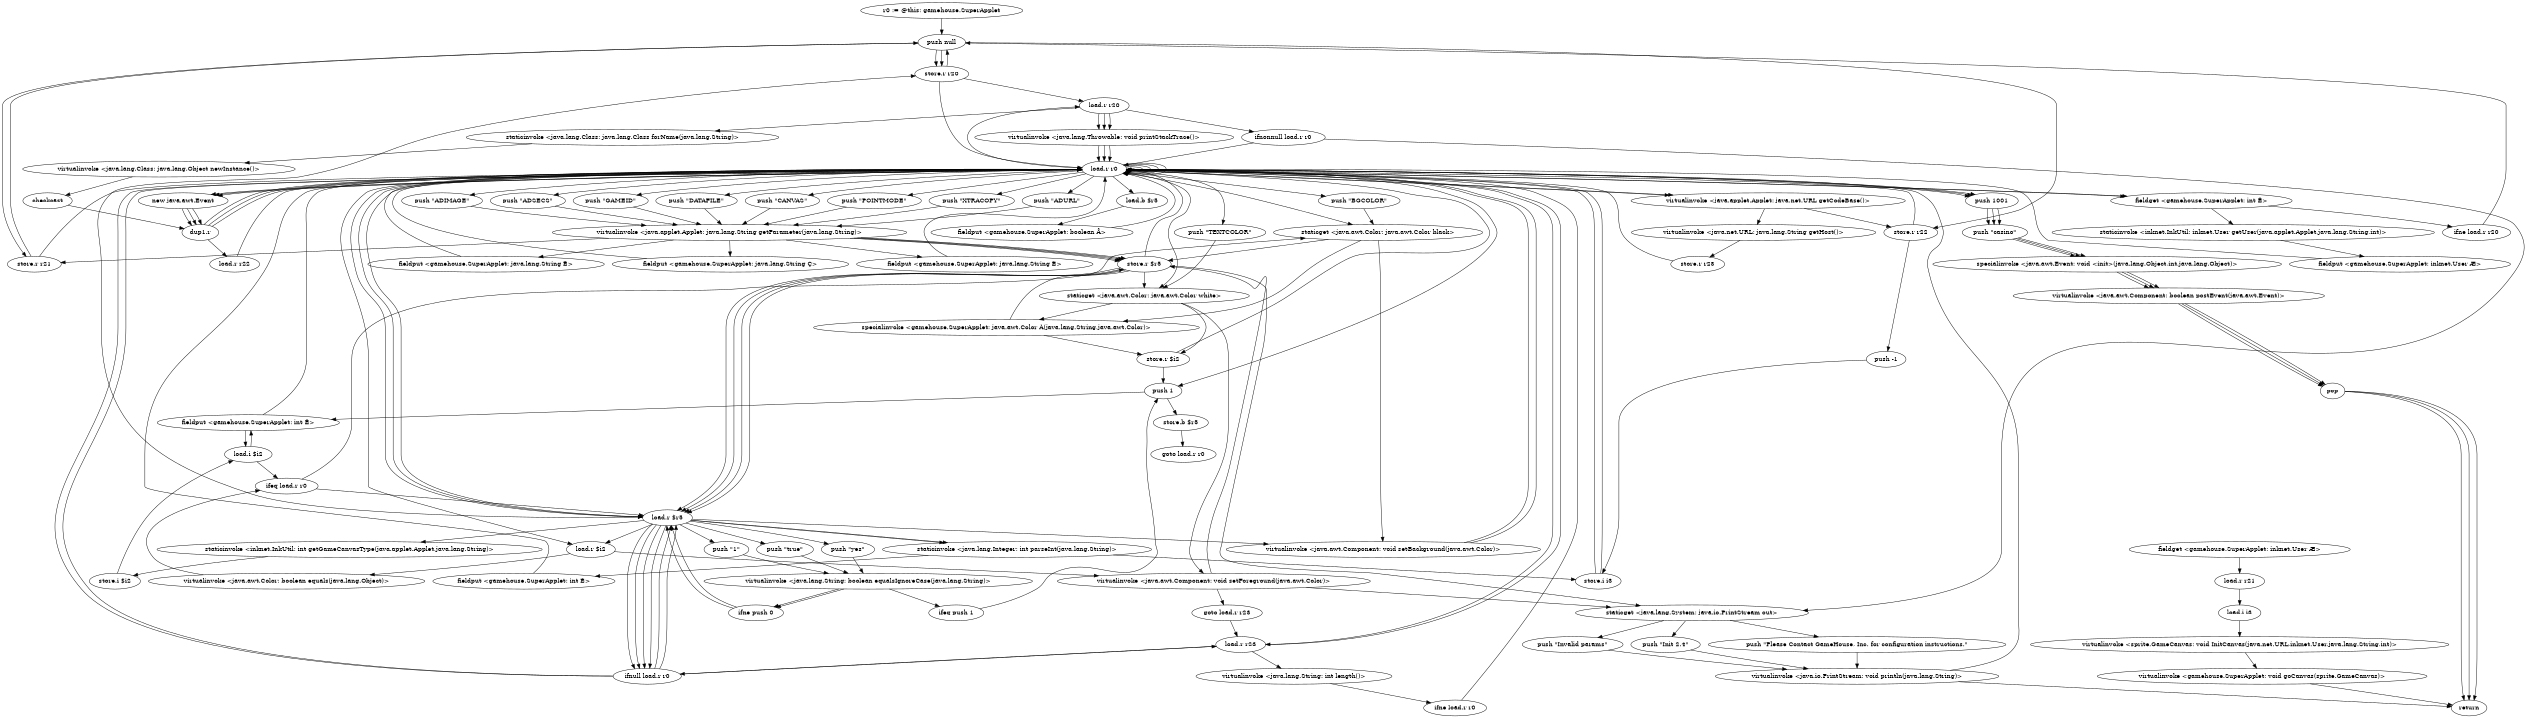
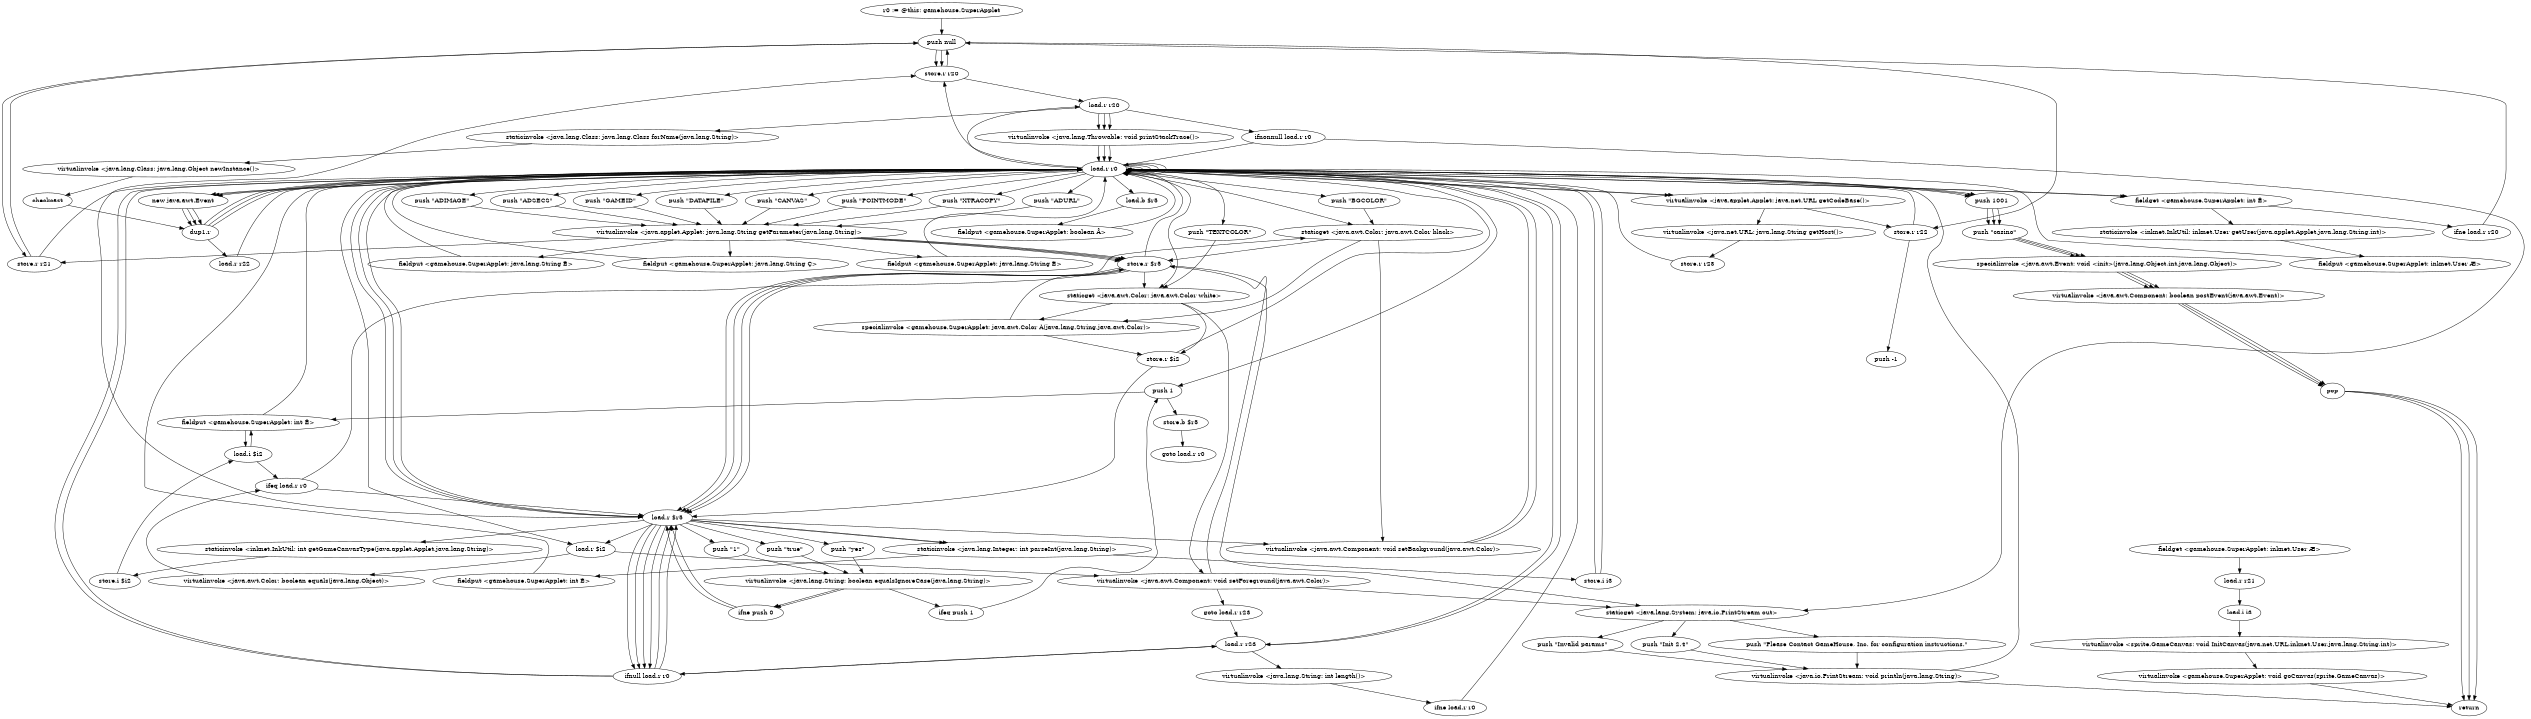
(971, 151) -> (962, 137)
(1163, 373) -> (961, 498)
(1661, 387) -> none
